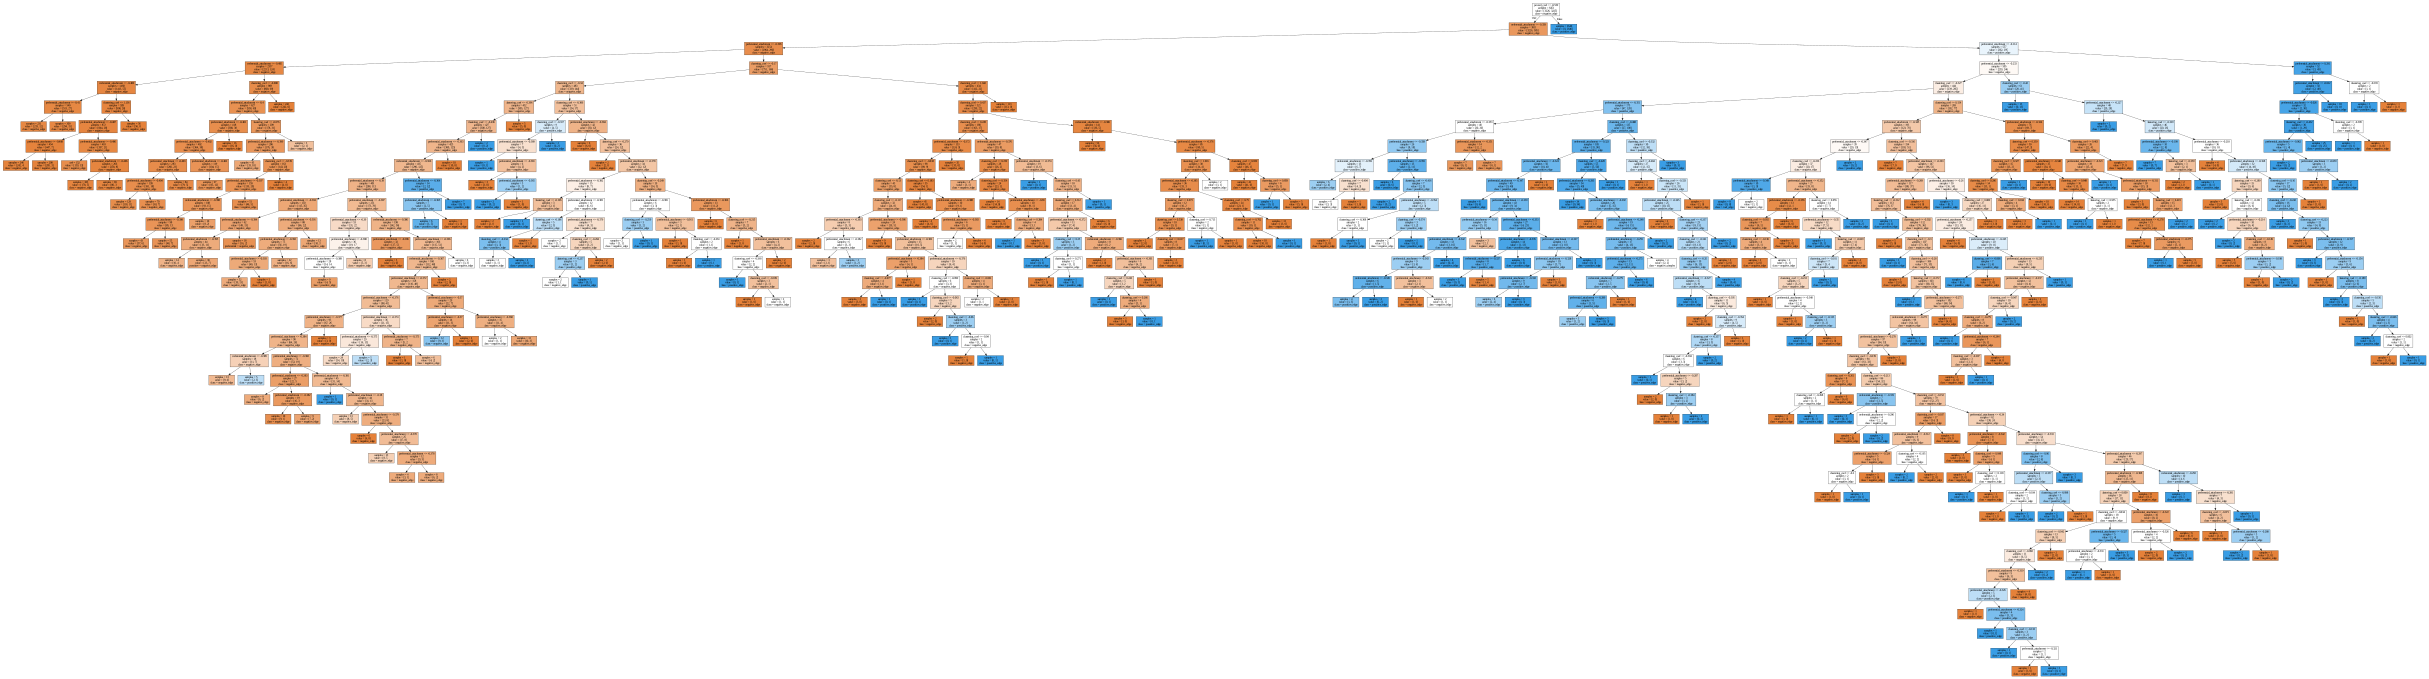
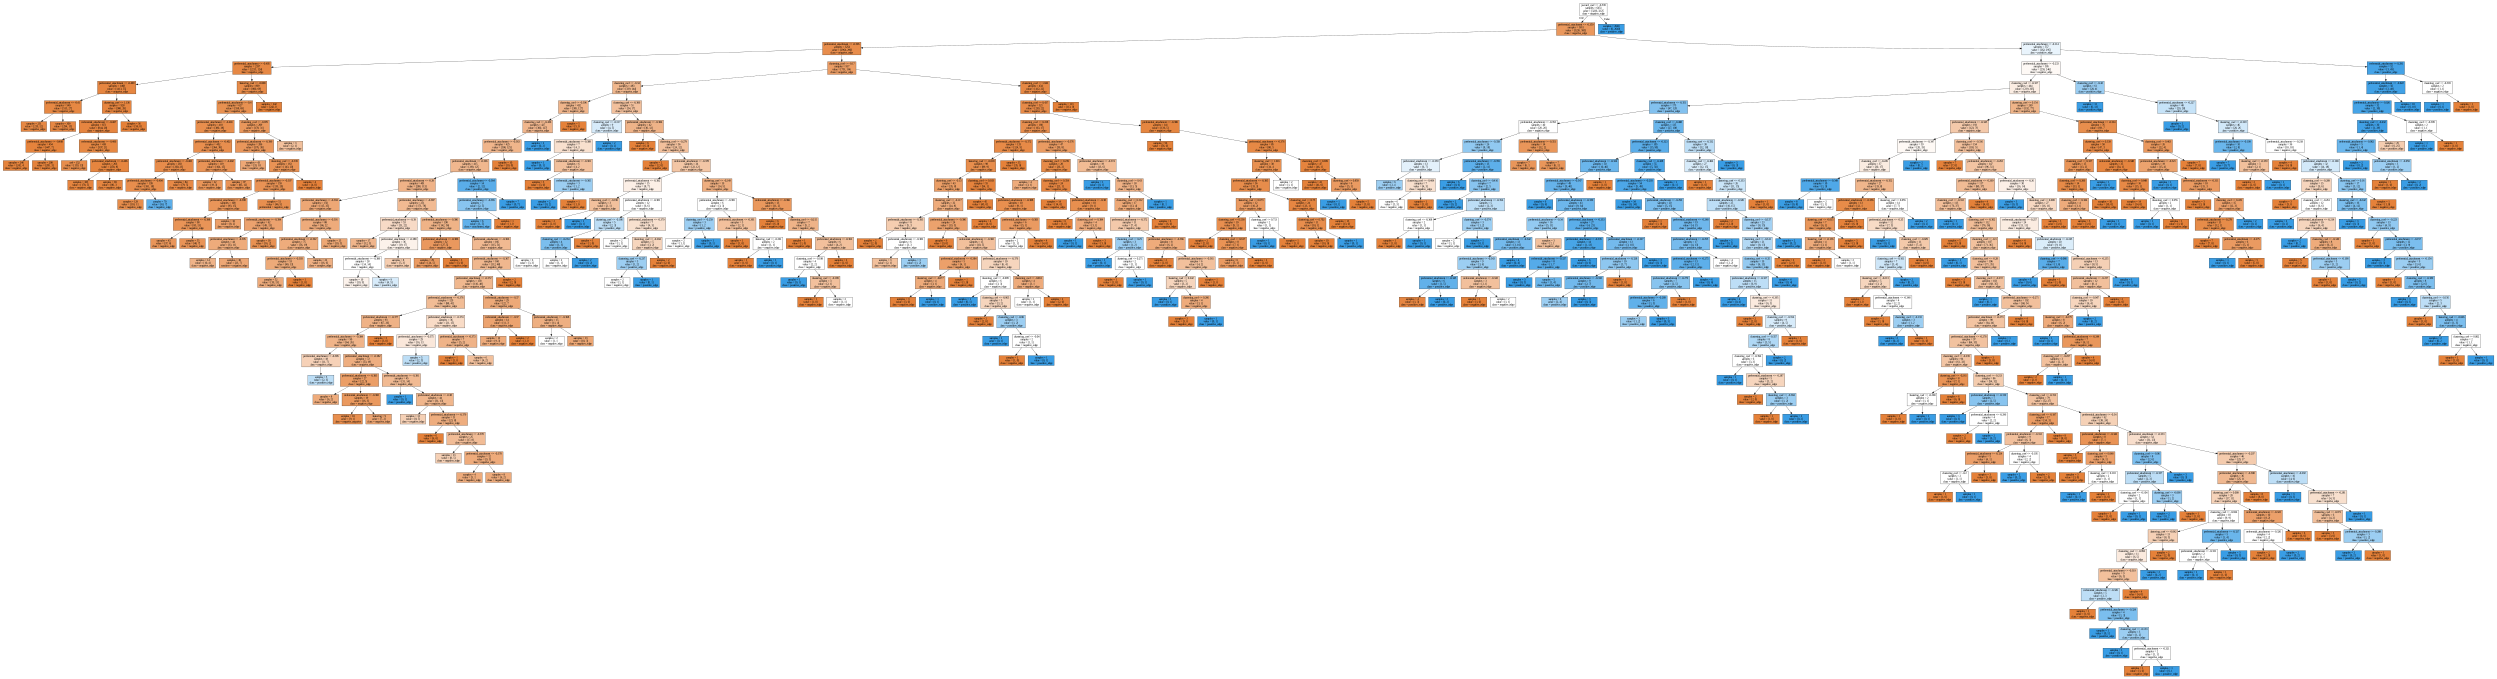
(229, 146) -> none
(2319, 146) -> (2392, 146)
none -> (210, 185)
(2043, 185) -> none
(152, 205) -> (159, 205)
(245, 205) -> (274, 205)
(1724, 205) -> (1791, 205)
(426, 224) -> (477, 224)
(239, 244) -> (263, 244)
none -> (363, 244)
(284, 263) -> (320, 263)
none -> (427, 263)
none -> (1232, 263)
(1662, 263) -> (1726, 263)
(324, 283) -> (385, 283)
none -> (356, 283)
(1482, 283) -> (1548, 283)
(1346, 302) -> (1412, 302)
(437, 341) -> (493, 341)
(336, 361) -> none
(222, 380) -> none
(278, 419) -> (348, 419)
(307, 419) -> (379, 419)
